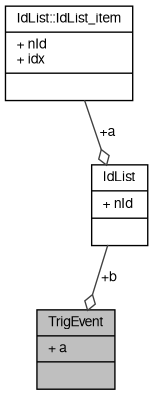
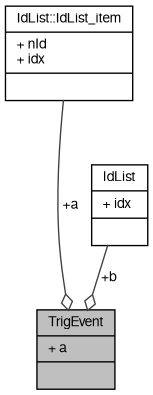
(93, 125) -> (58, 197)
(118, 204) -> (117, 204)
